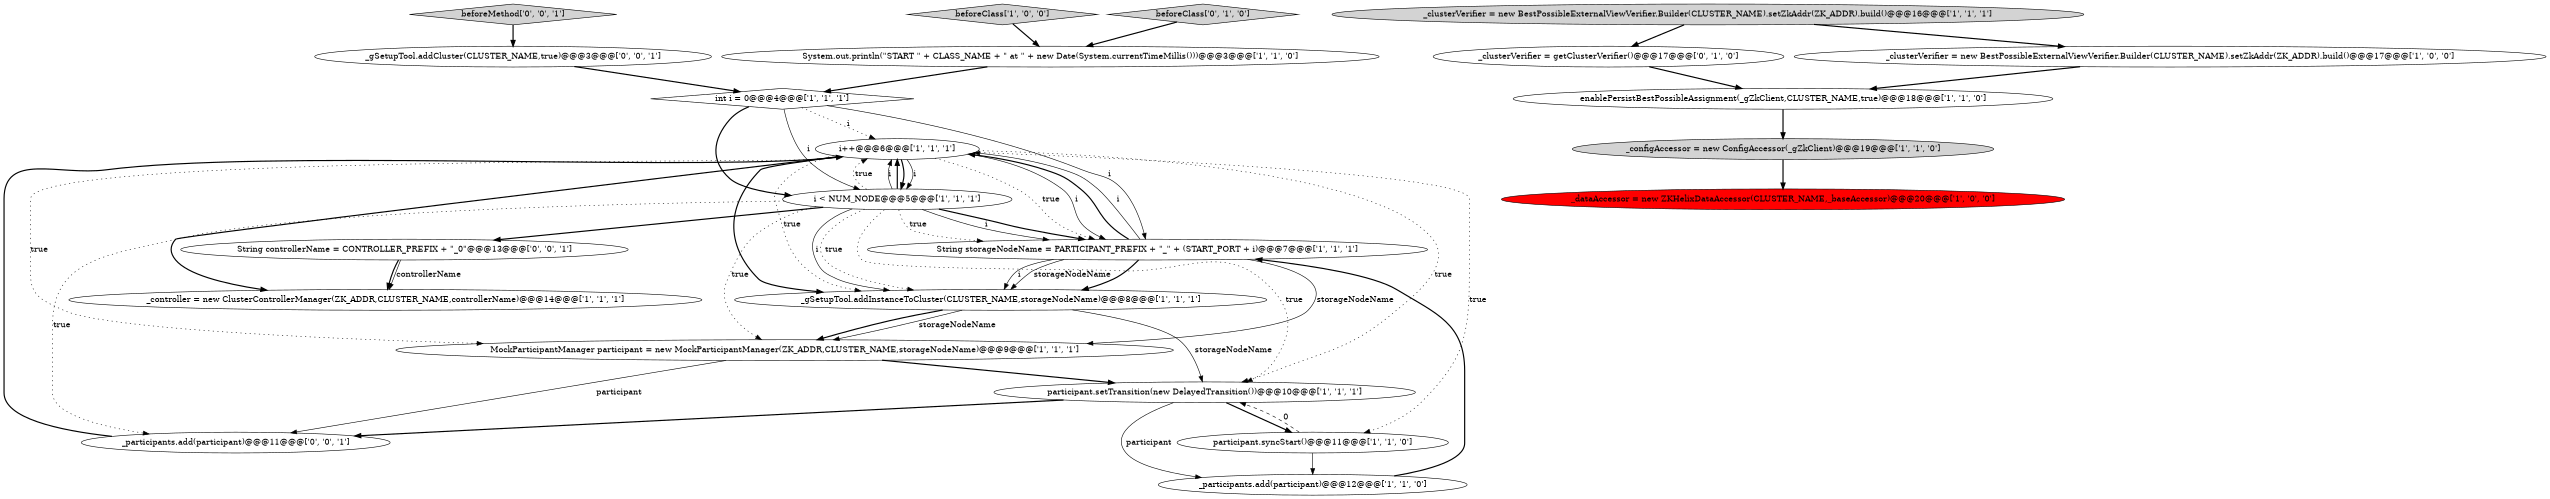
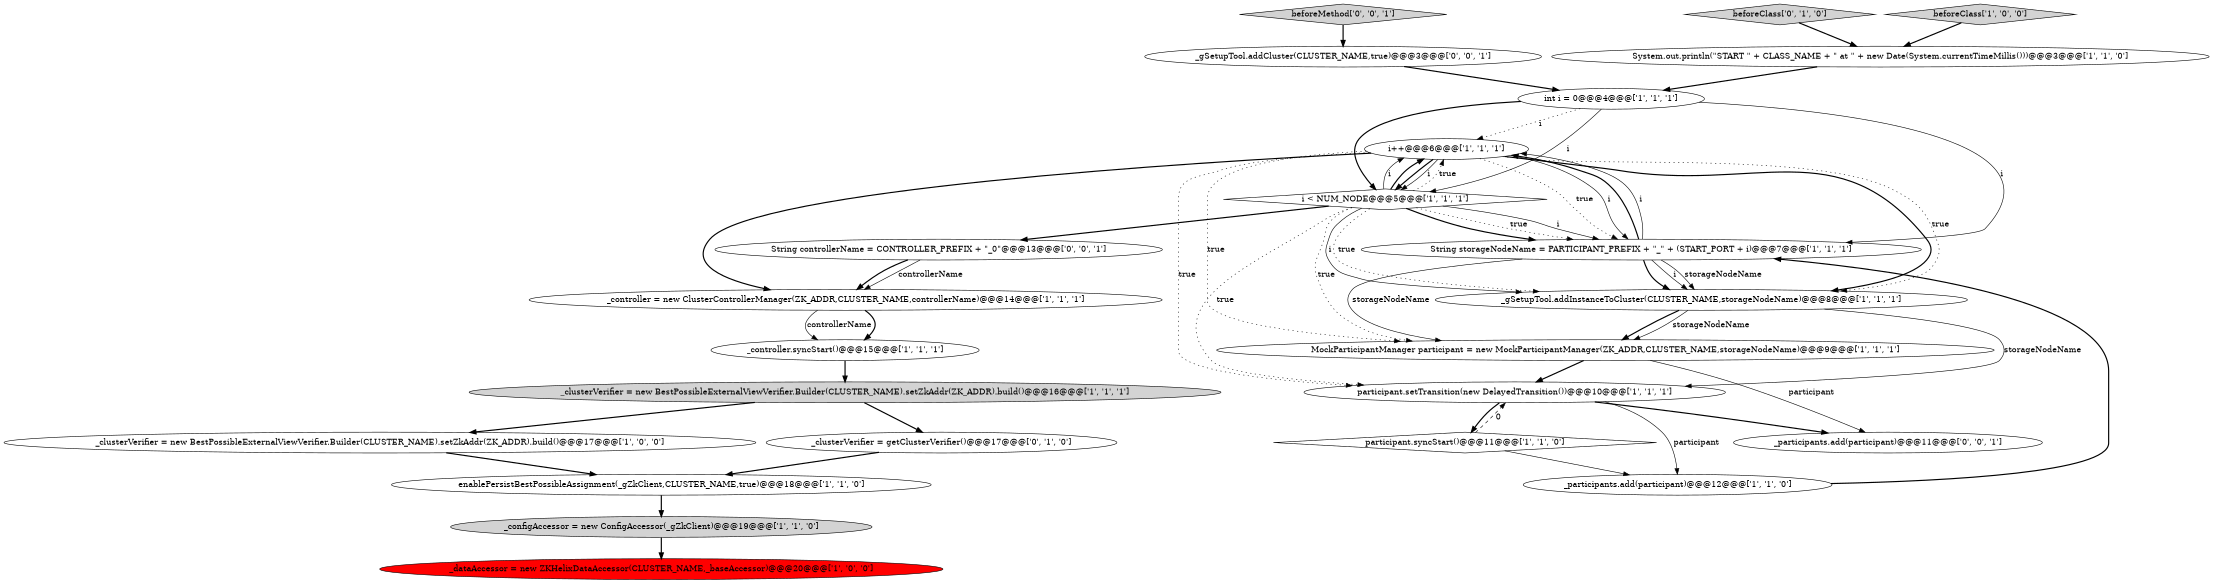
(782, 99) -> (1611, 99)
(253, 161) -> none
(1362, 176) -> none
(897, 199) -> (1385, 199)
(405, 214) -> none
none -> (845, 350)
(1313, 443) -> (1465, 443)
